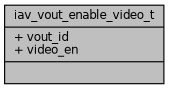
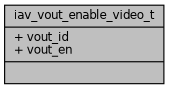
(46, 50) -> (43, 50)
